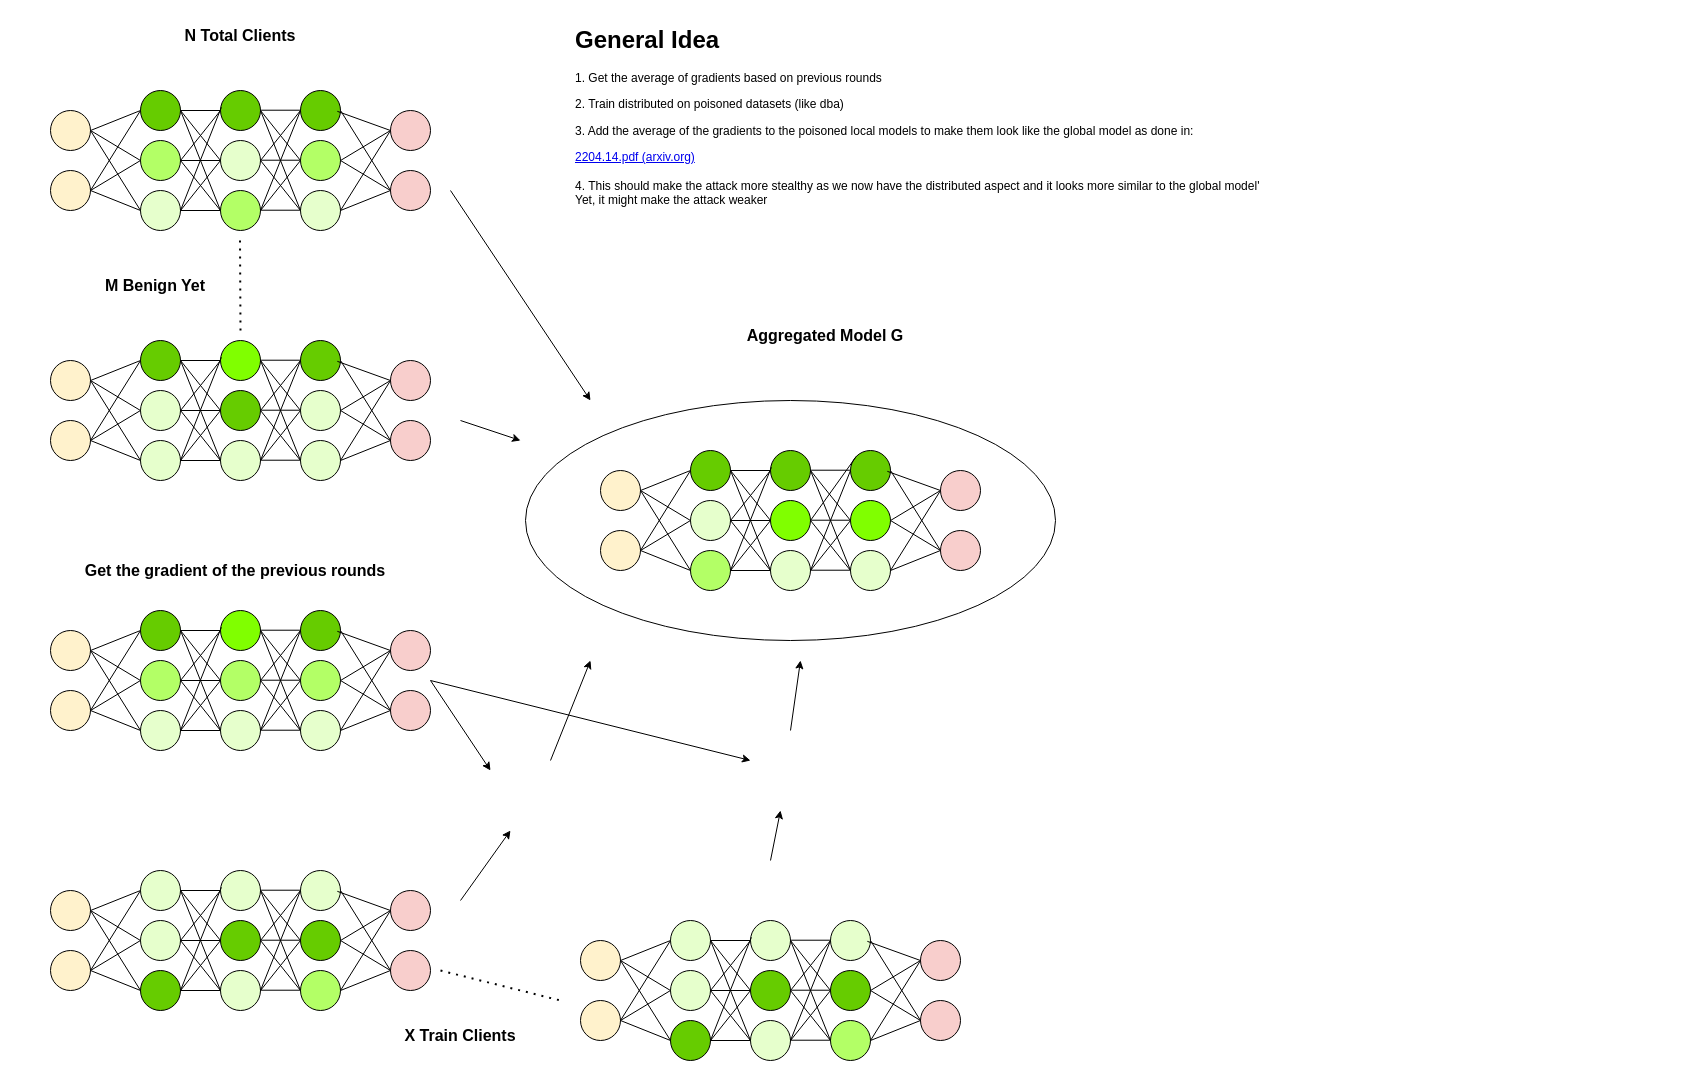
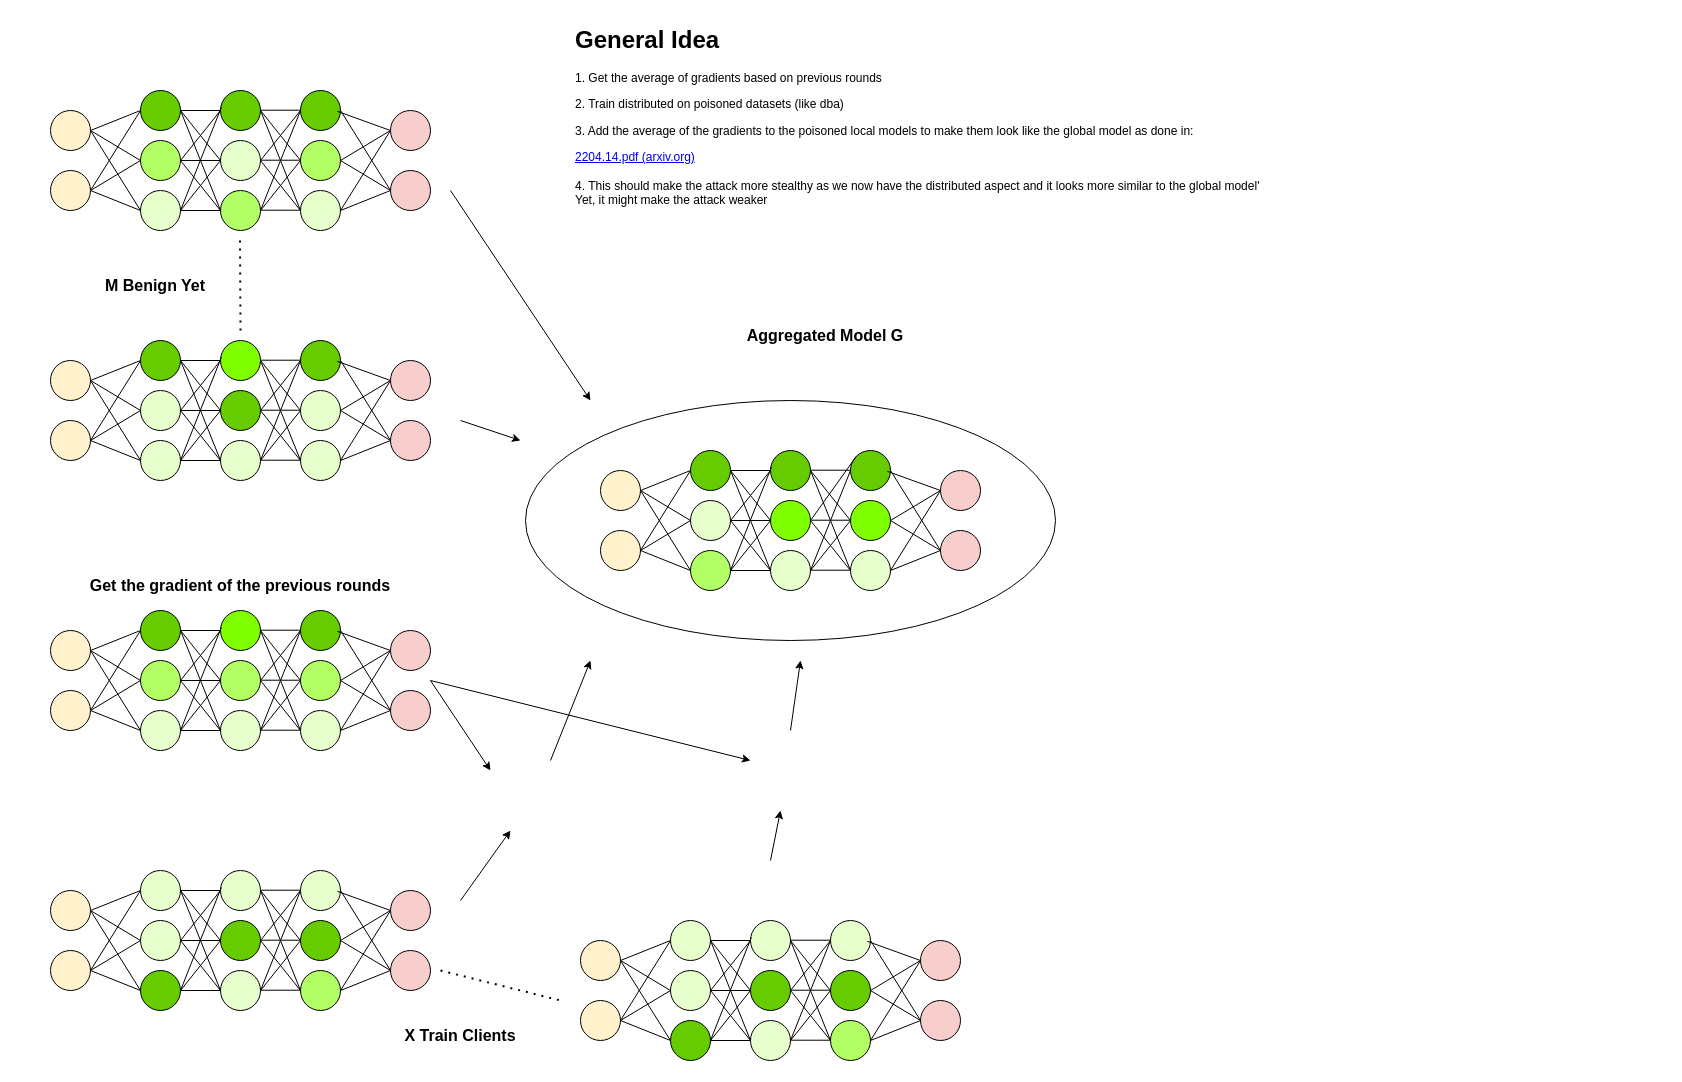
(241, 36) -> none
(236, 571) -> (241, 586)
